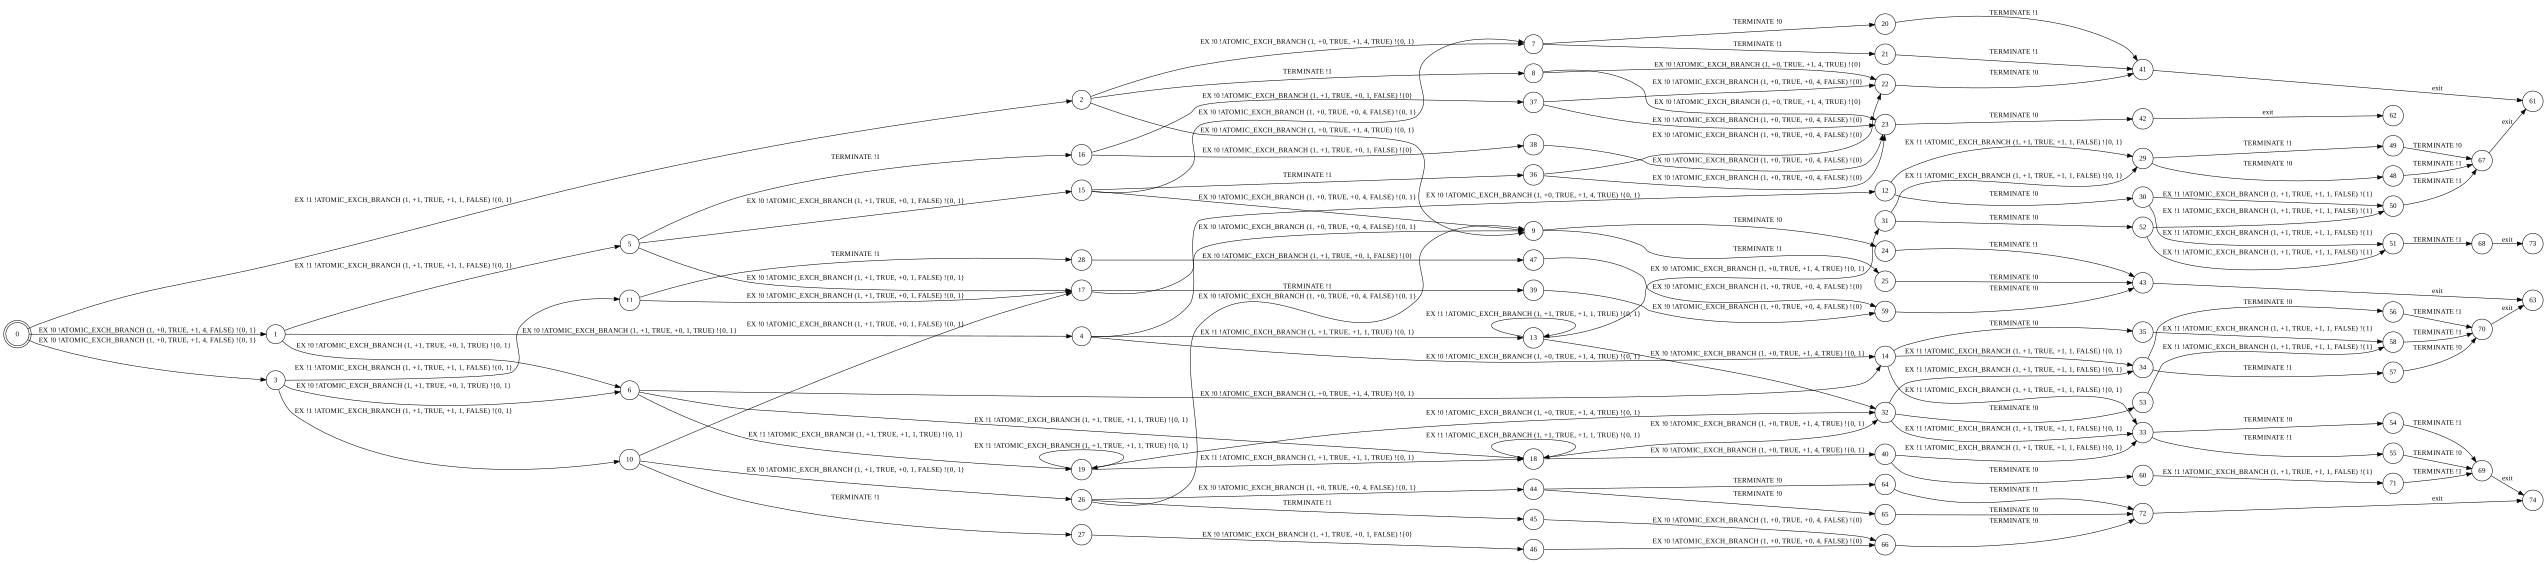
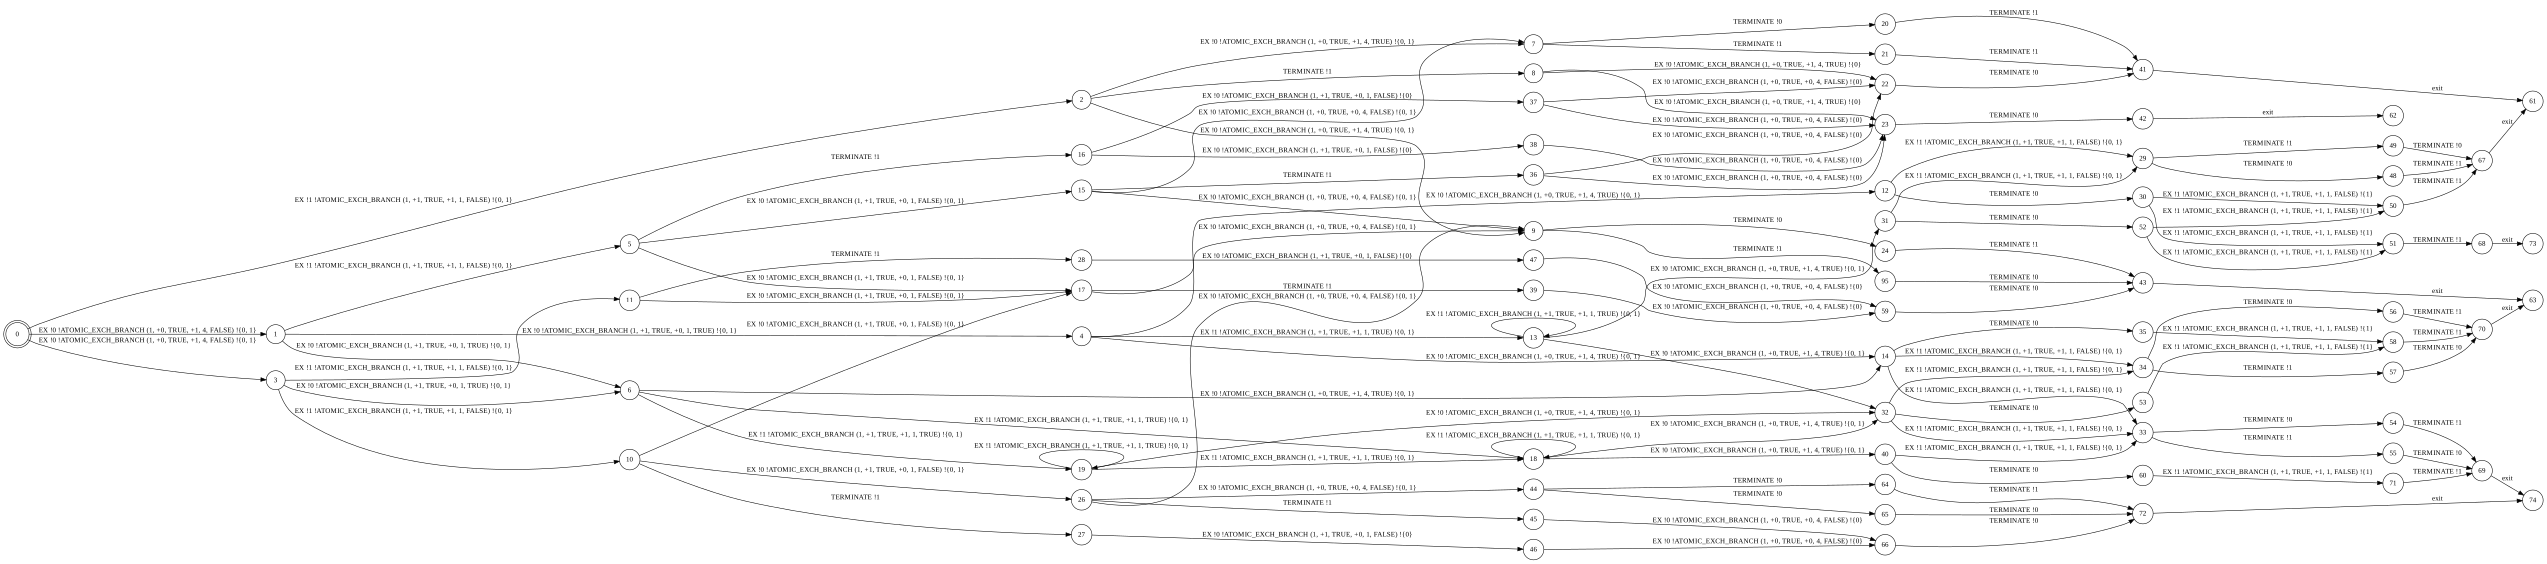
(1885, 281) -> (1885, 281)
